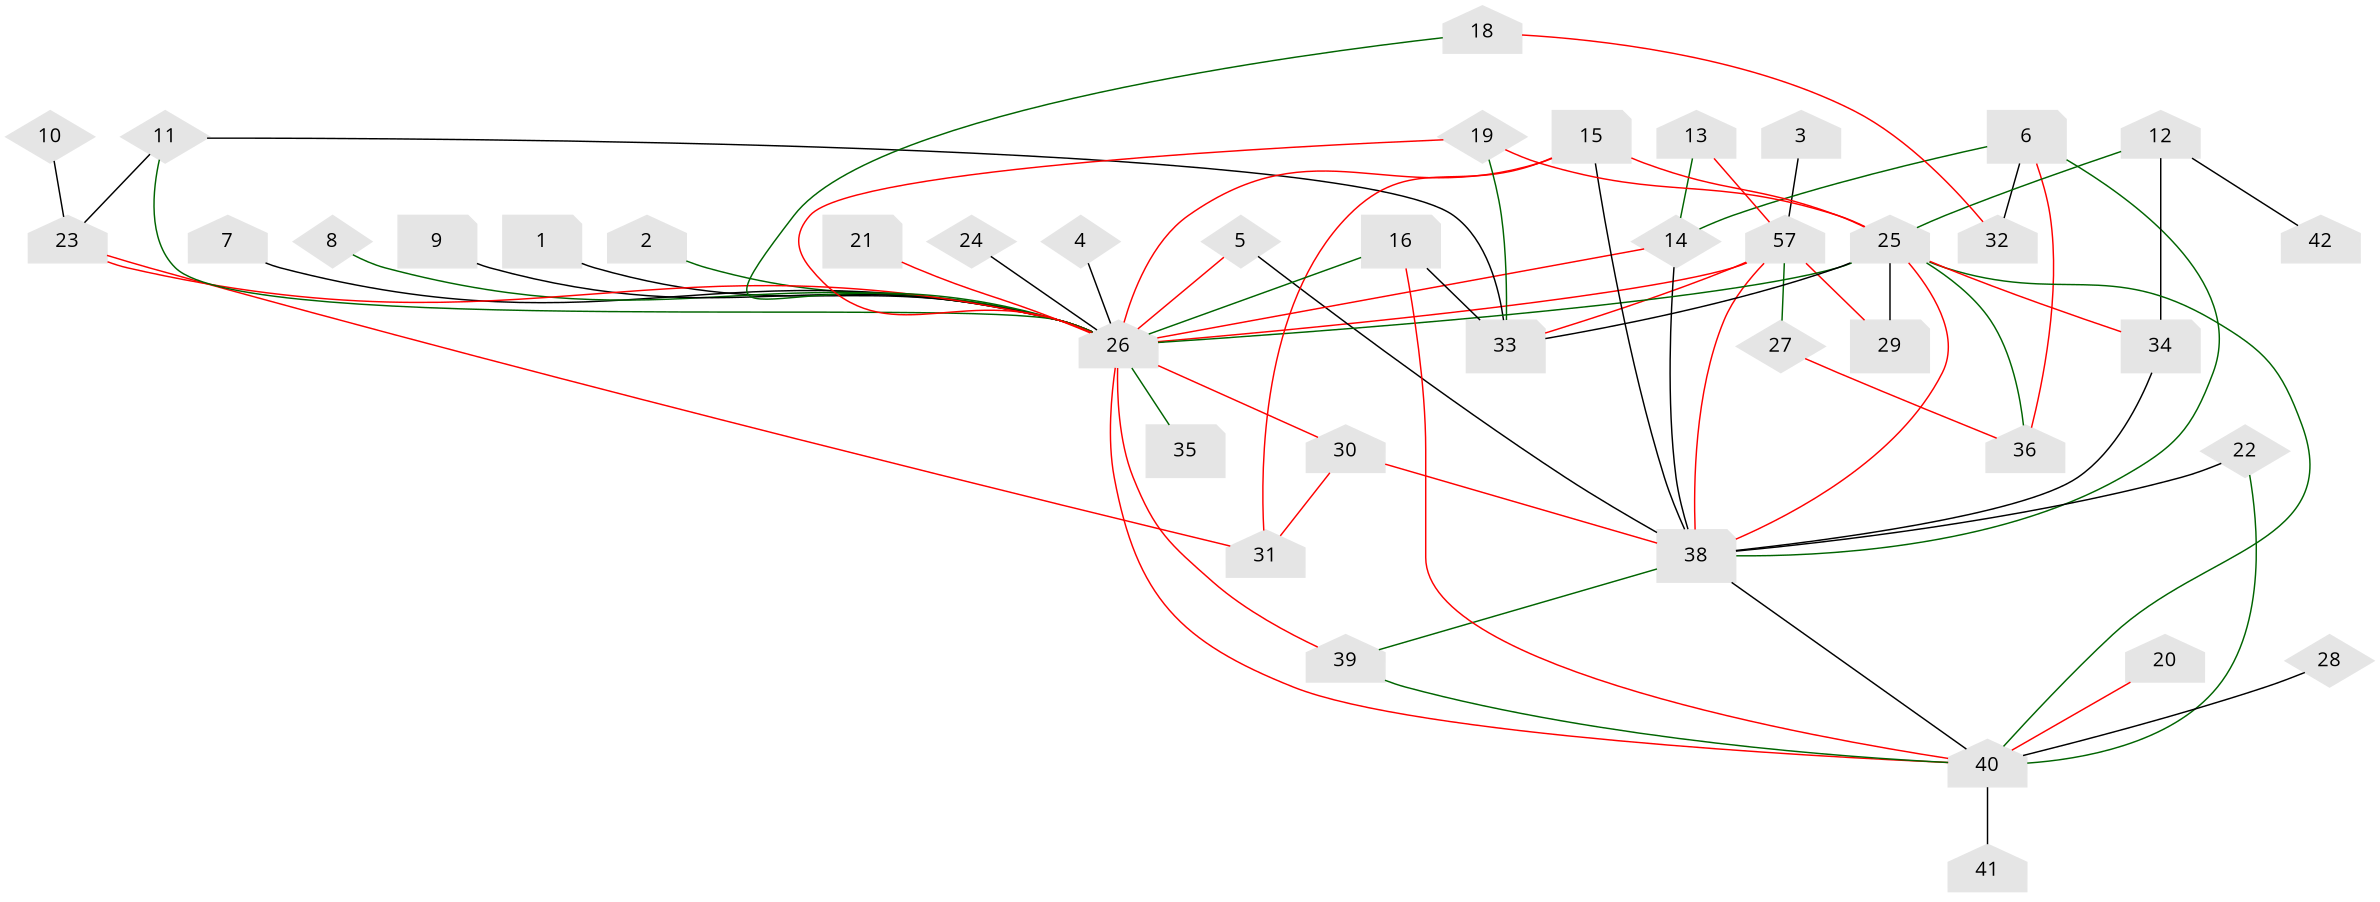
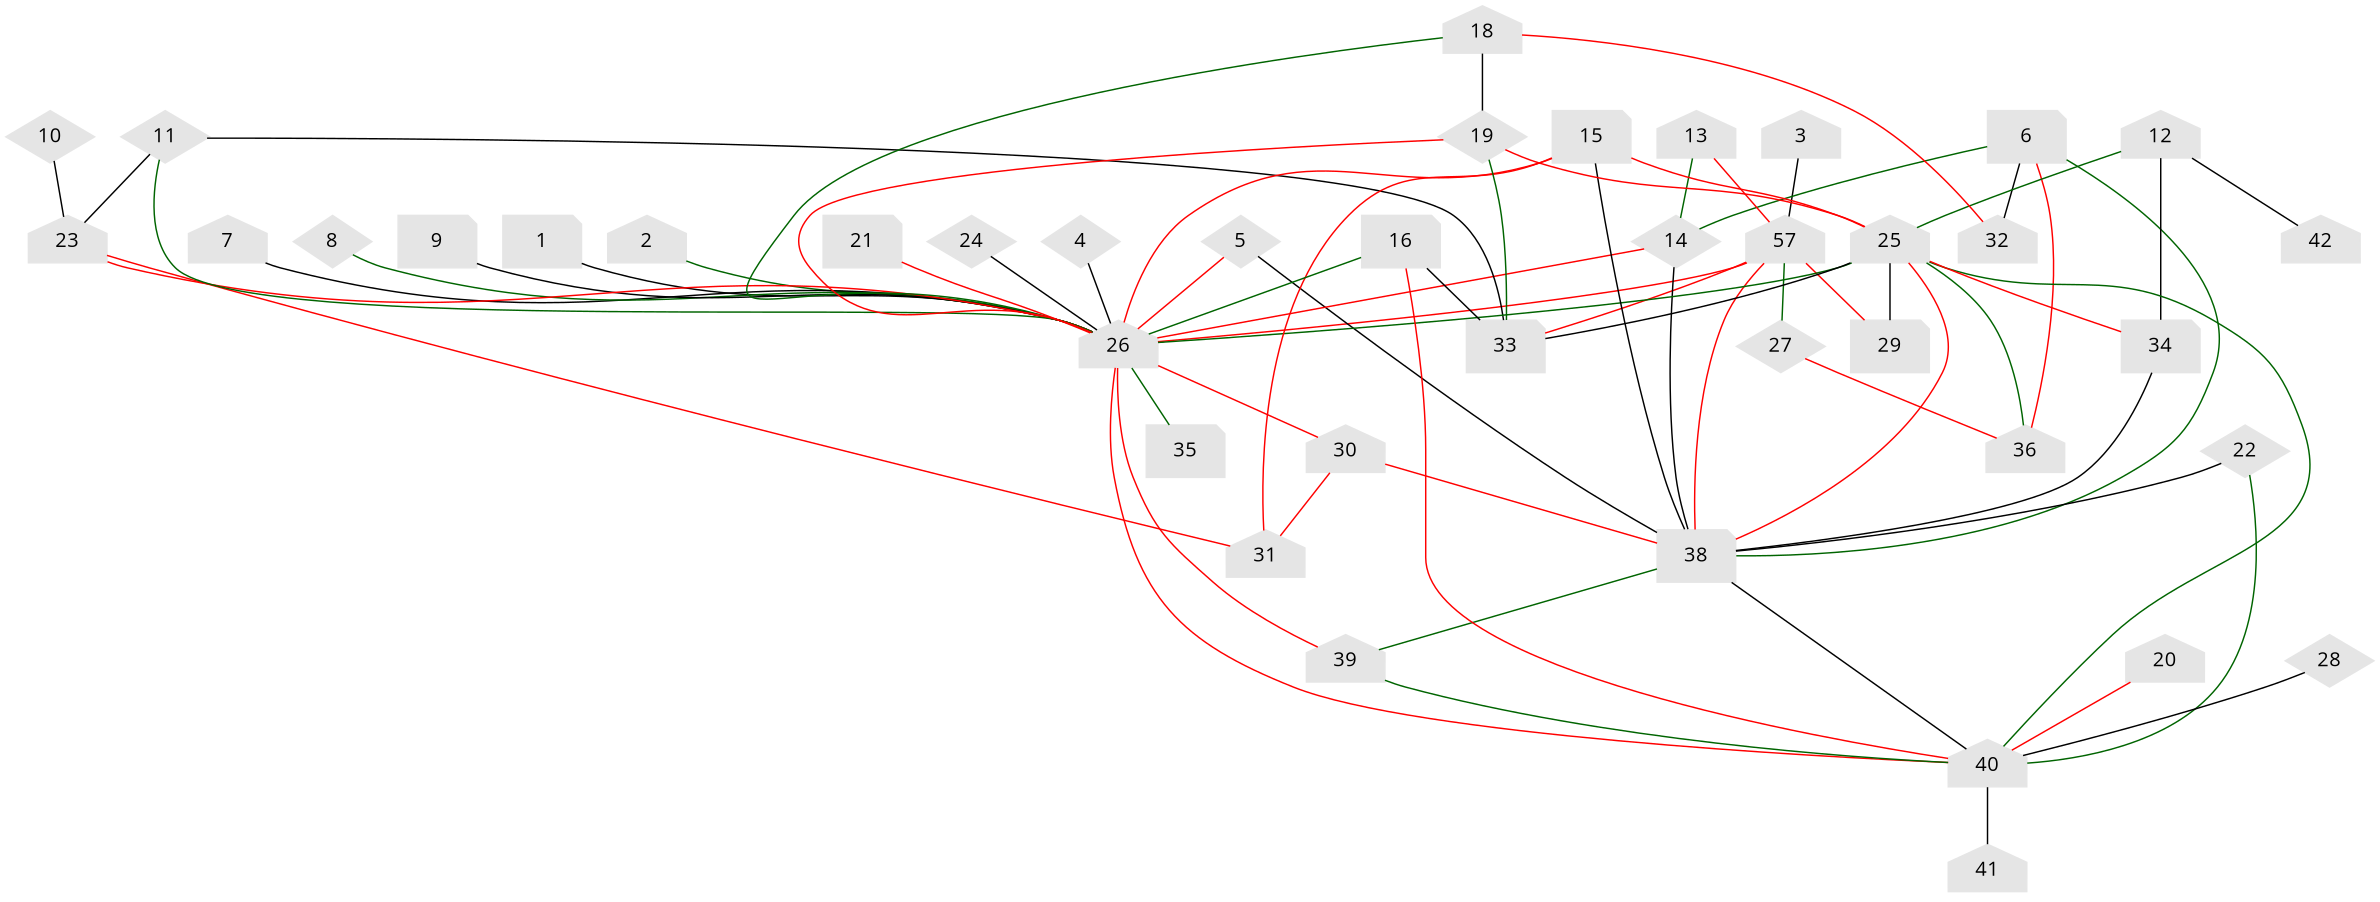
none -> (1482, 82)
